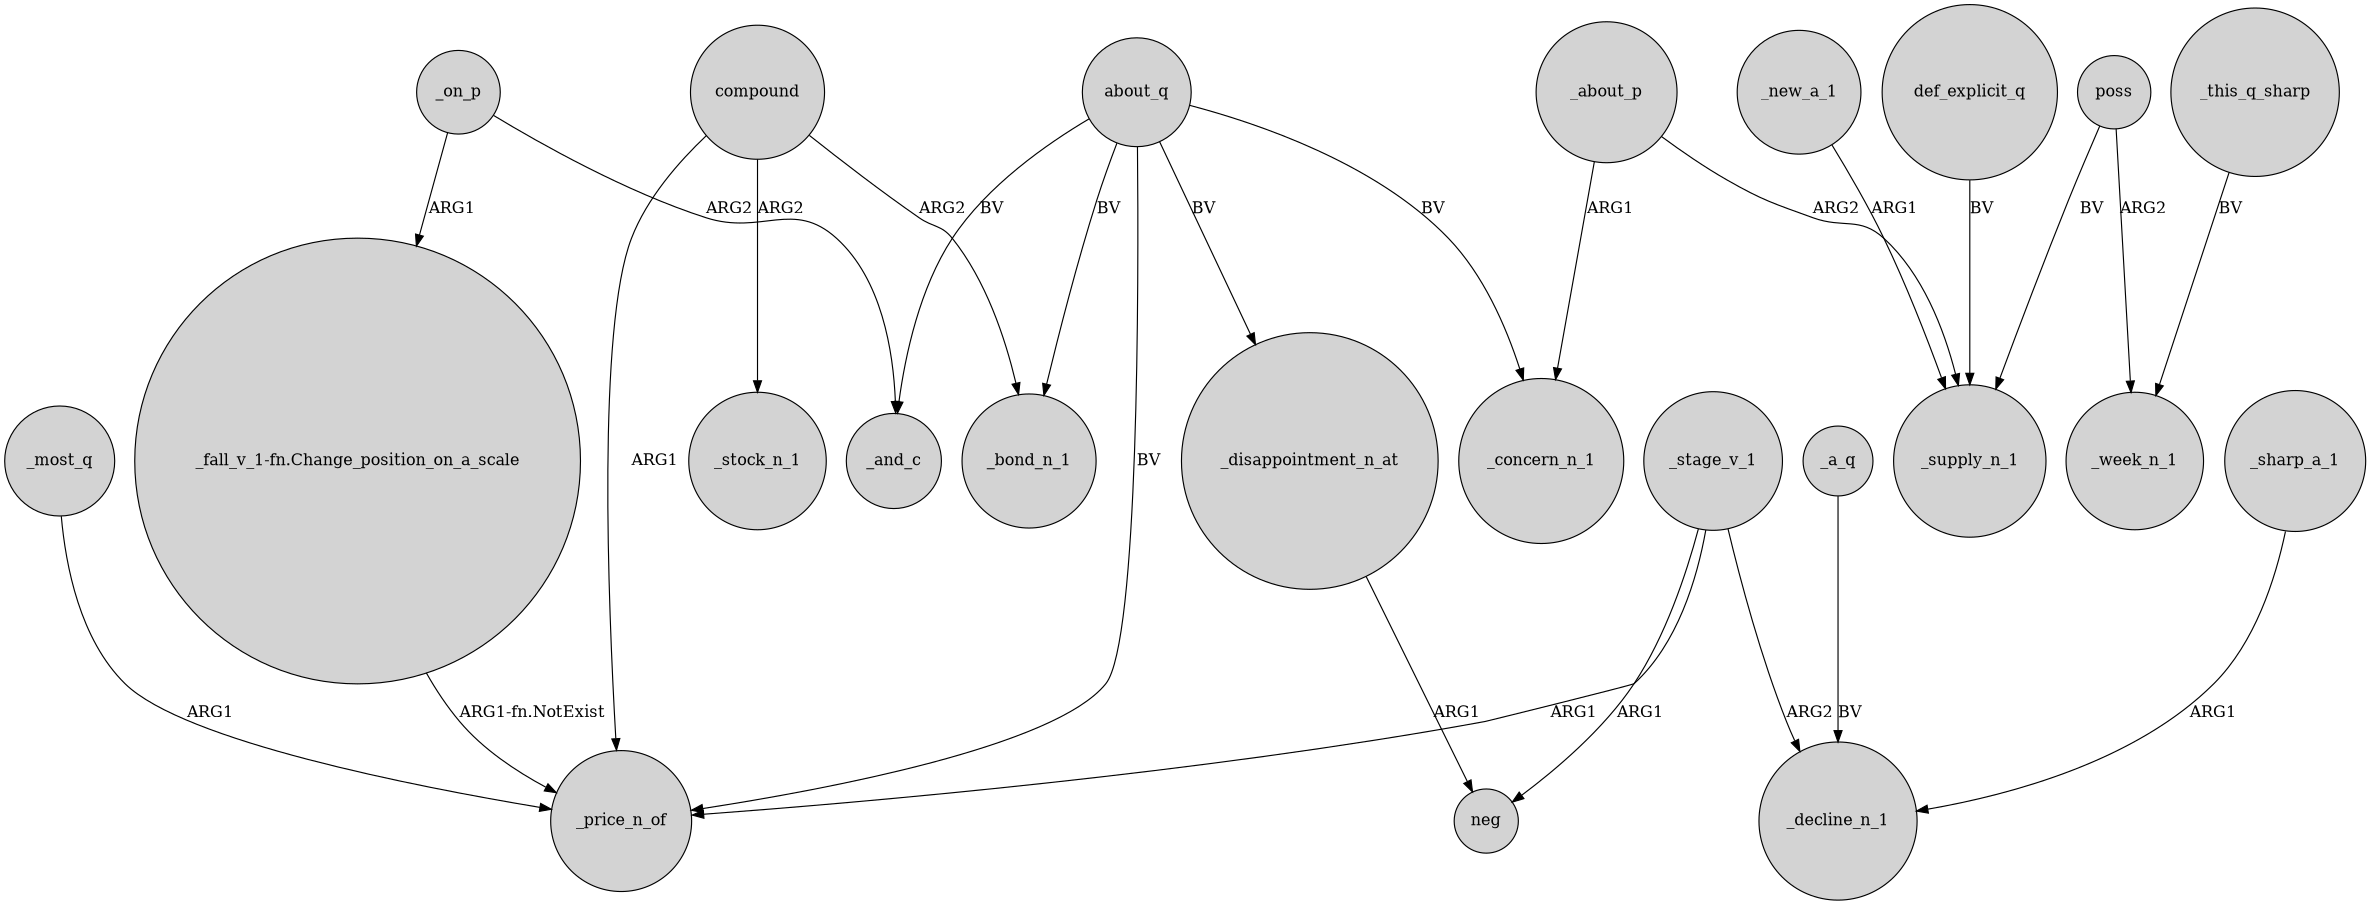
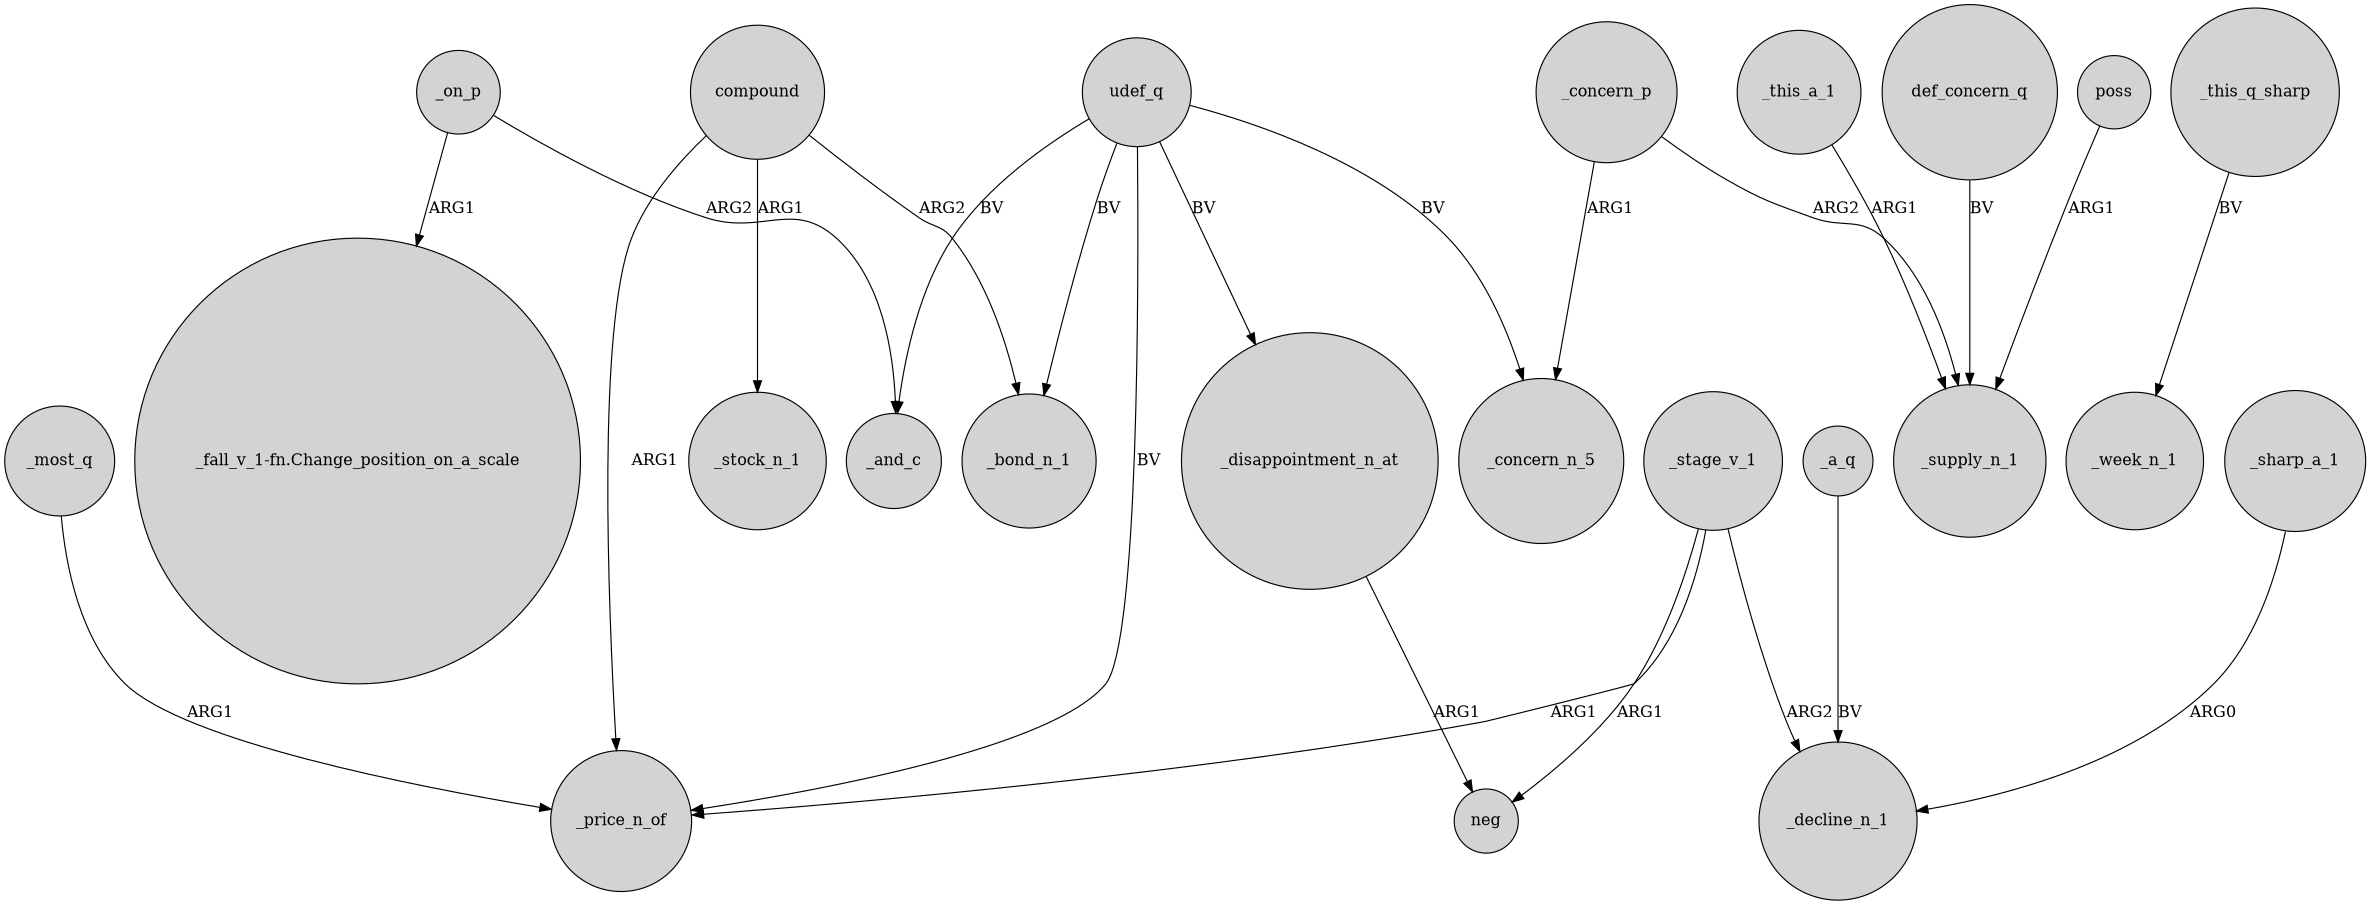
(1137, 92) -> (1137, 92)
(1607, 92) -> (1607, 92)
(1799, 92) -> (1799, 92)
(1970, 92) -> (1970, 92)
(781, 209) -> (781, 209)
(2092, 209) -> (2092, 209)
(2123, 255) -> none
(1541, 461) -> (1541, 461)
(2213, 713) -> (2213, 713)
(477, 739) -> none
